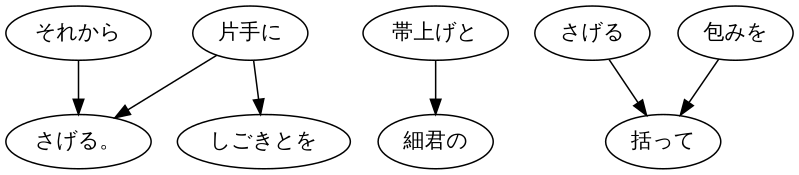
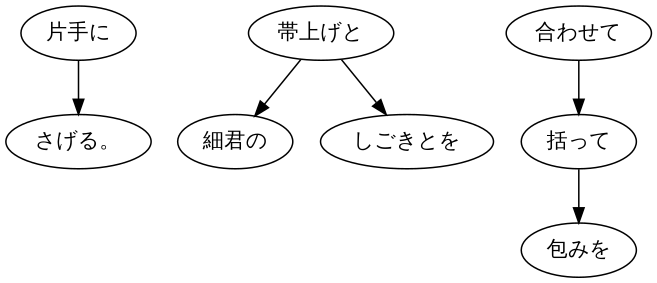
(79, 33) -> none
(592, 33) -> (579, 33)
(256, 80) -> (359, 81)
(704, 81) -> (579, 189)
